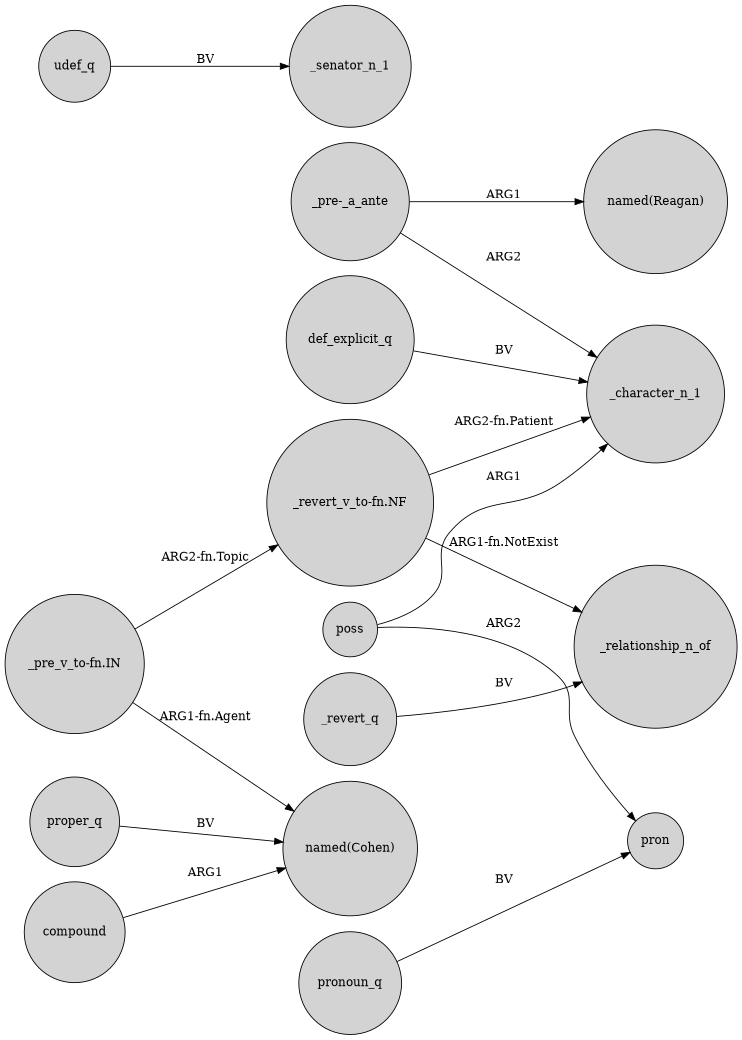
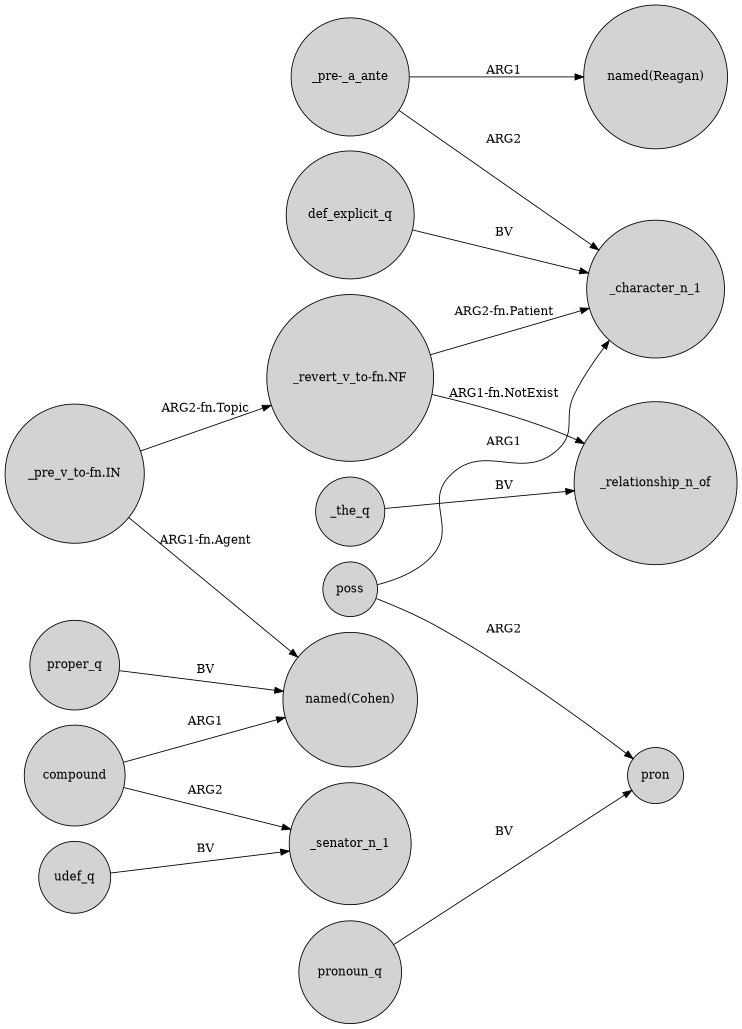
(350, 719) -> (350, 512)
none -> (203, 807)
